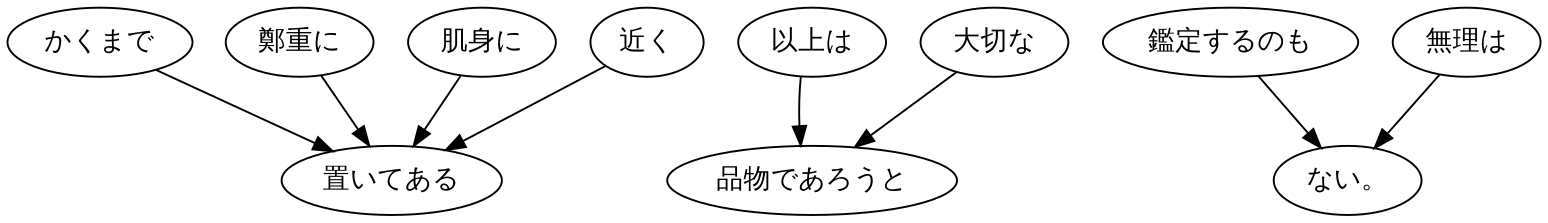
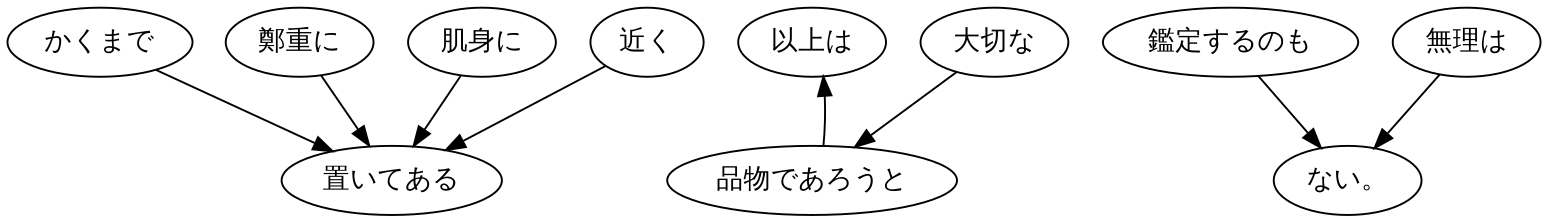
(799, 101) -> (825, 121)
